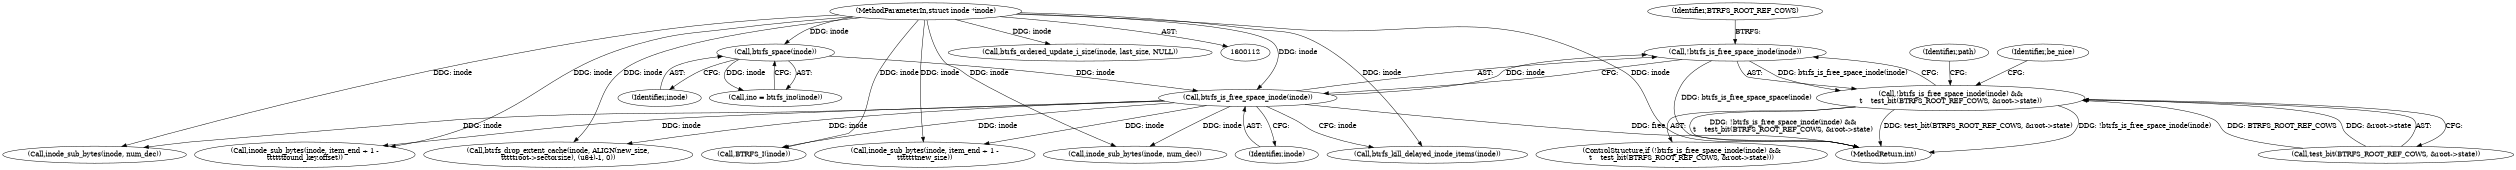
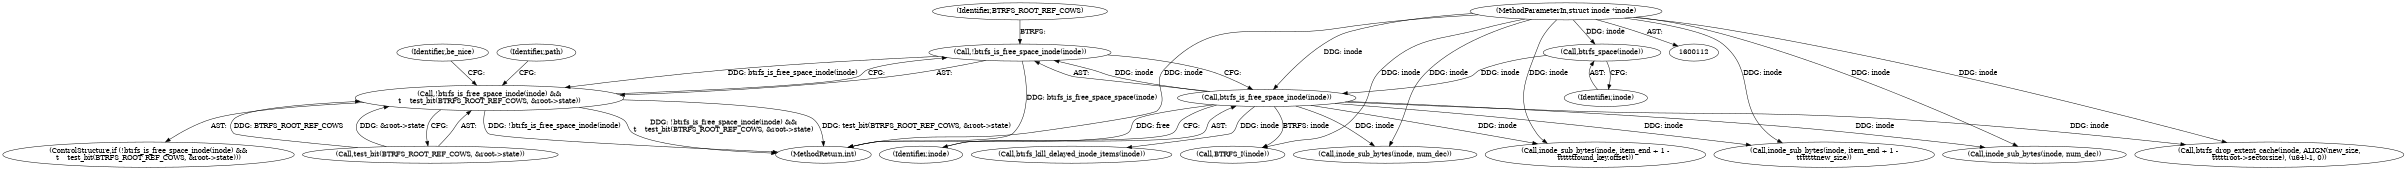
(1264, 30) -> none
(1080, 53) -> none
(776, 98) -> none
(998, 126) -> (1306, 126)
(1338, 126) -> (1260, 126)
